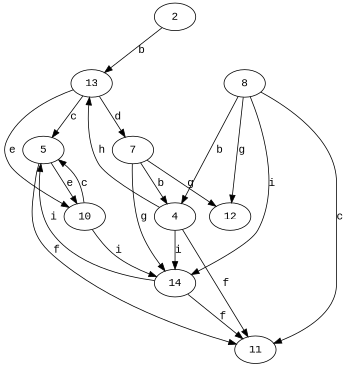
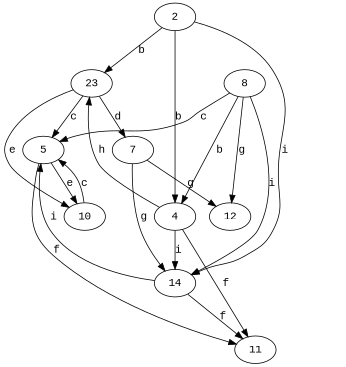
(92, 83) -> (92, 83)
(152, 180) -> (175, 113)
(337, 213) -> (153, 130)
(117, 257) -> (280, 147)
